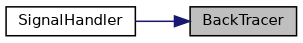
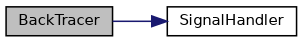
(155, 21) -> (132, 21)
